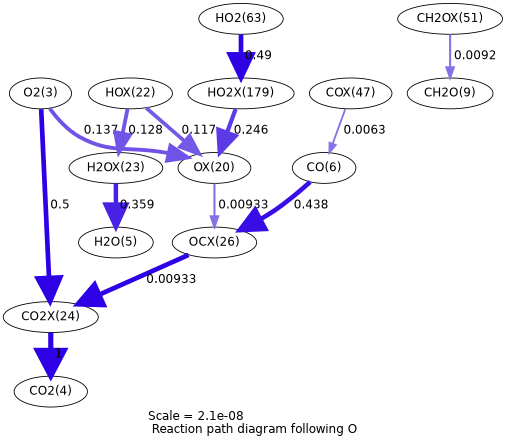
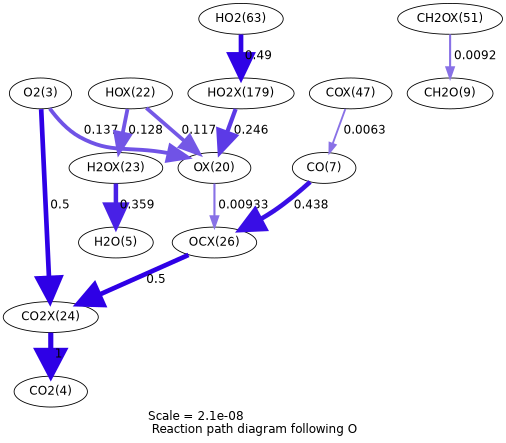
(324, 168) -> (324, 168)
(170, 280) -> (154, 280)
